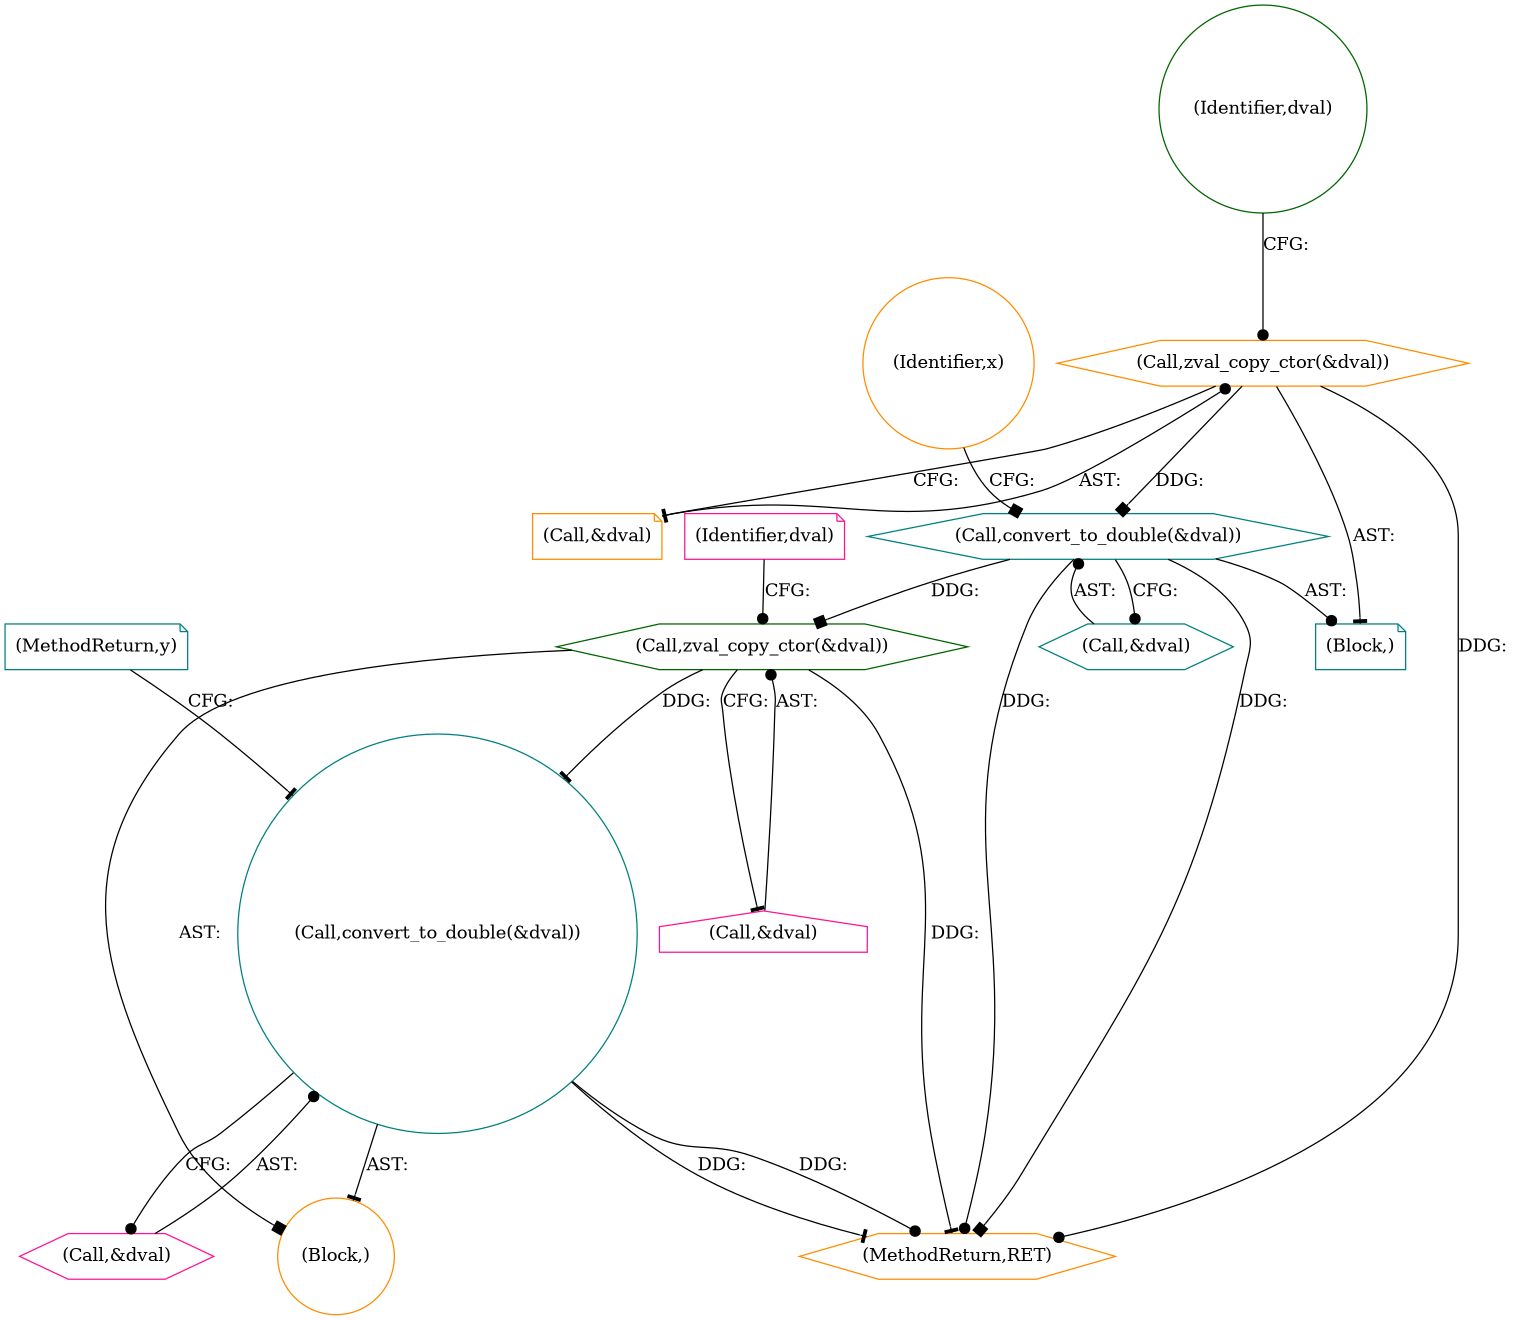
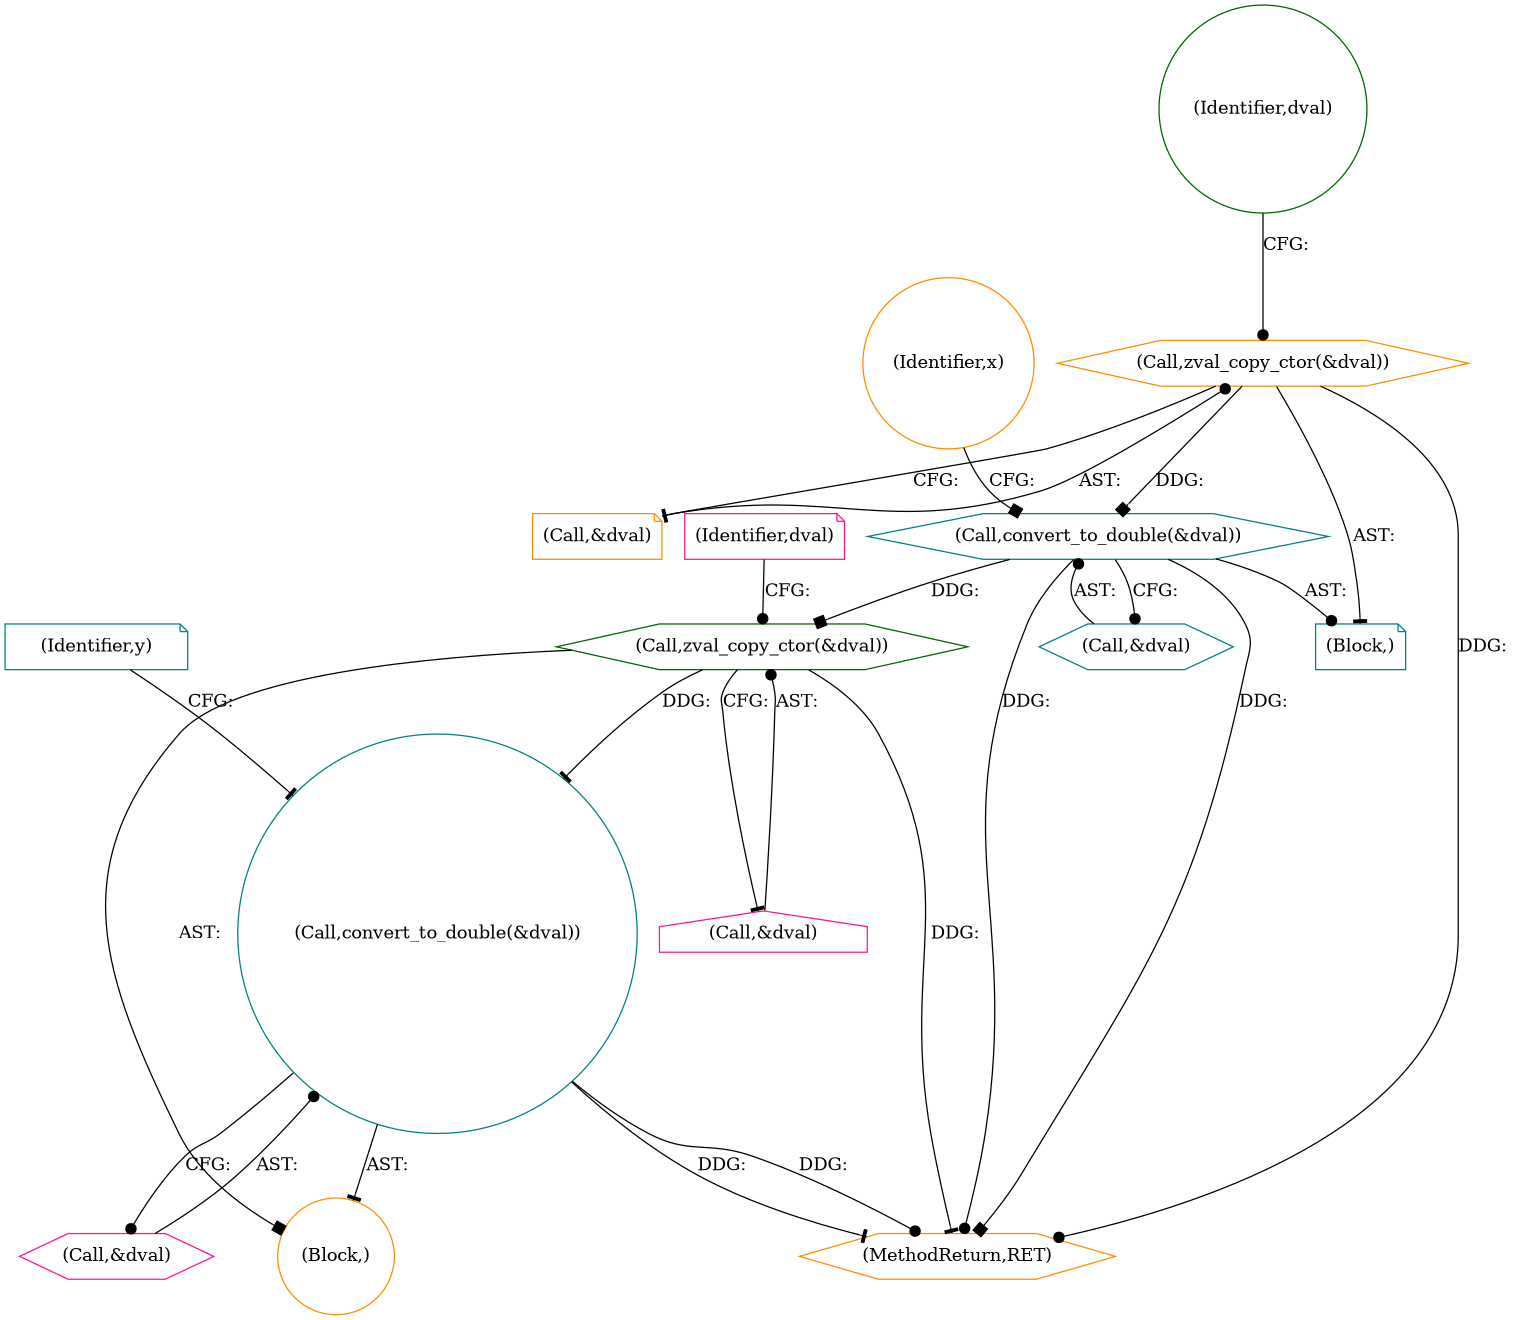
(96, 647) -> (96, 647)
